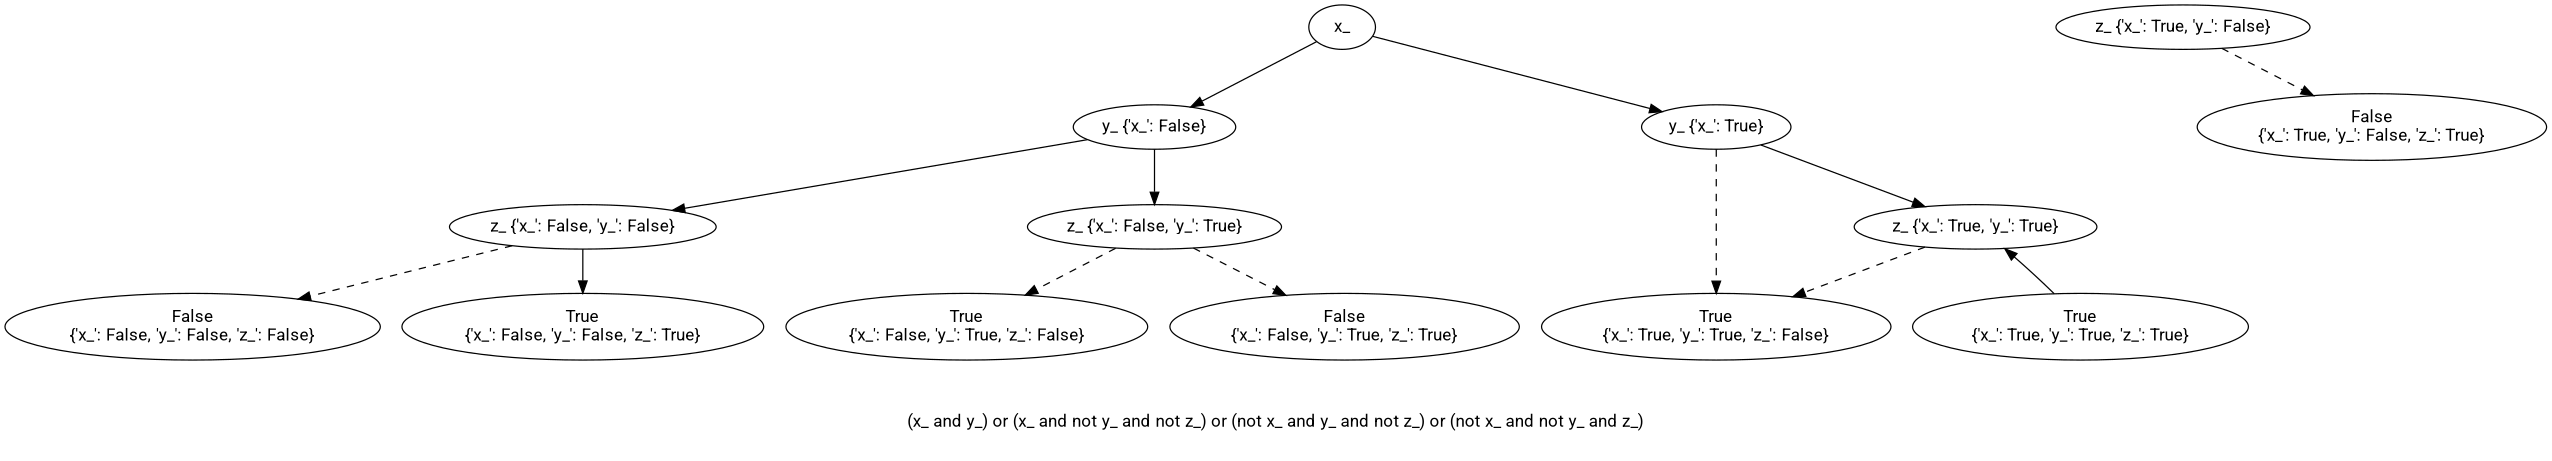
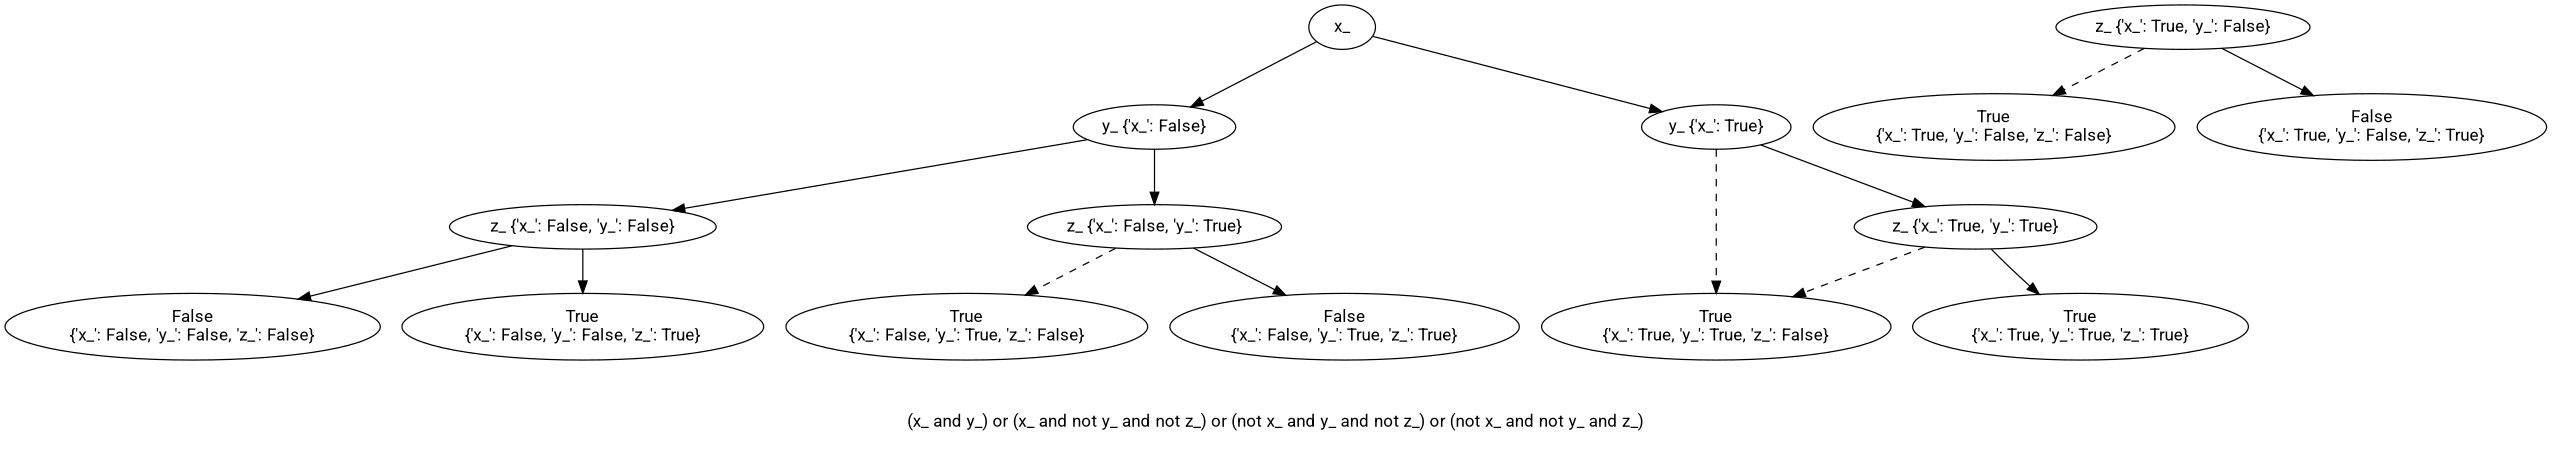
(2262, 69) -> (2262, 69)
none -> (1994, 127)
(1234, 269) -> (1234, 269)
(411, 271) -> (411, 271)
(2034, 275) -> (2010, 268)
